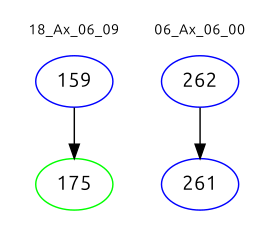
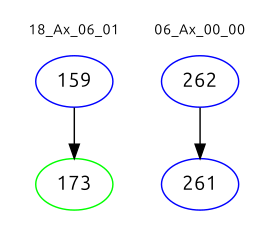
(74, 31) -> (74, 31)
(200, 31) -> (200, 31)
(74, 184) -> (74, 184)
